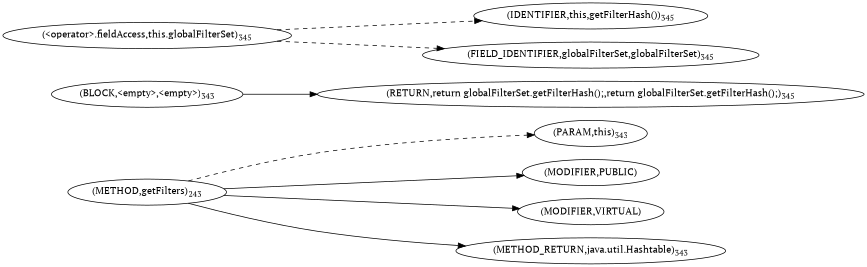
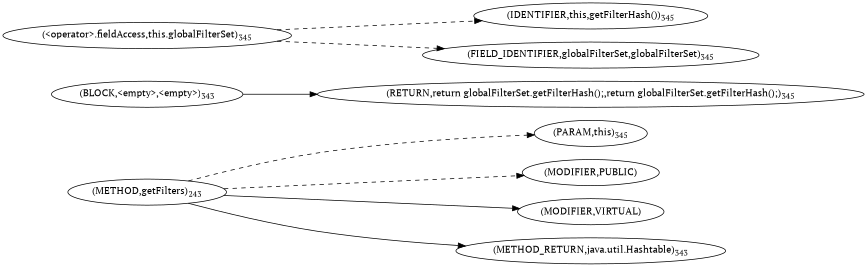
(622, 132) -> (622, 132)
(370, 182) -> (370, 182)
